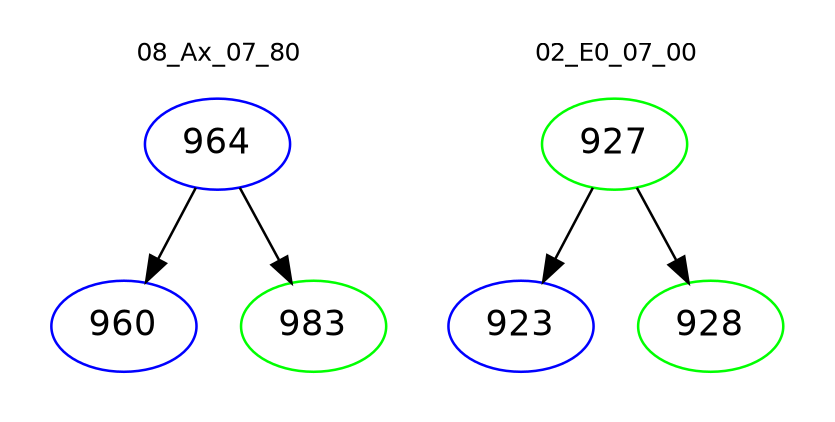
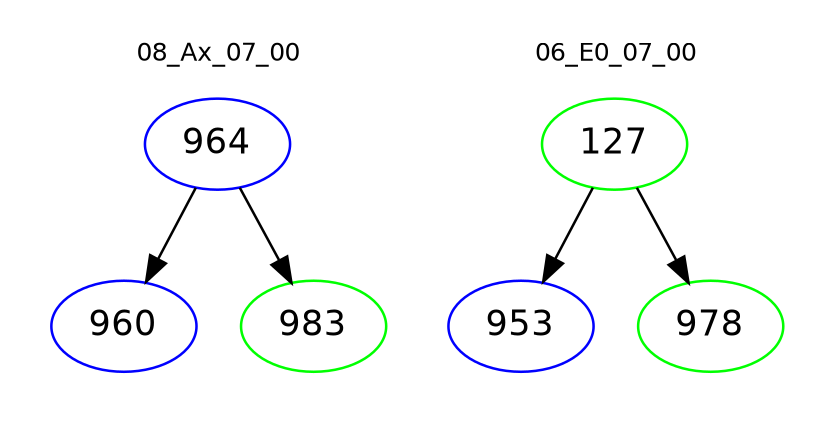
(219, 54) -> (219, 54)
(616, 54) -> (616, 54)
(615, 144) -> (615, 144)
(521, 326) -> (521, 326)
(711, 326) -> (711, 326)
